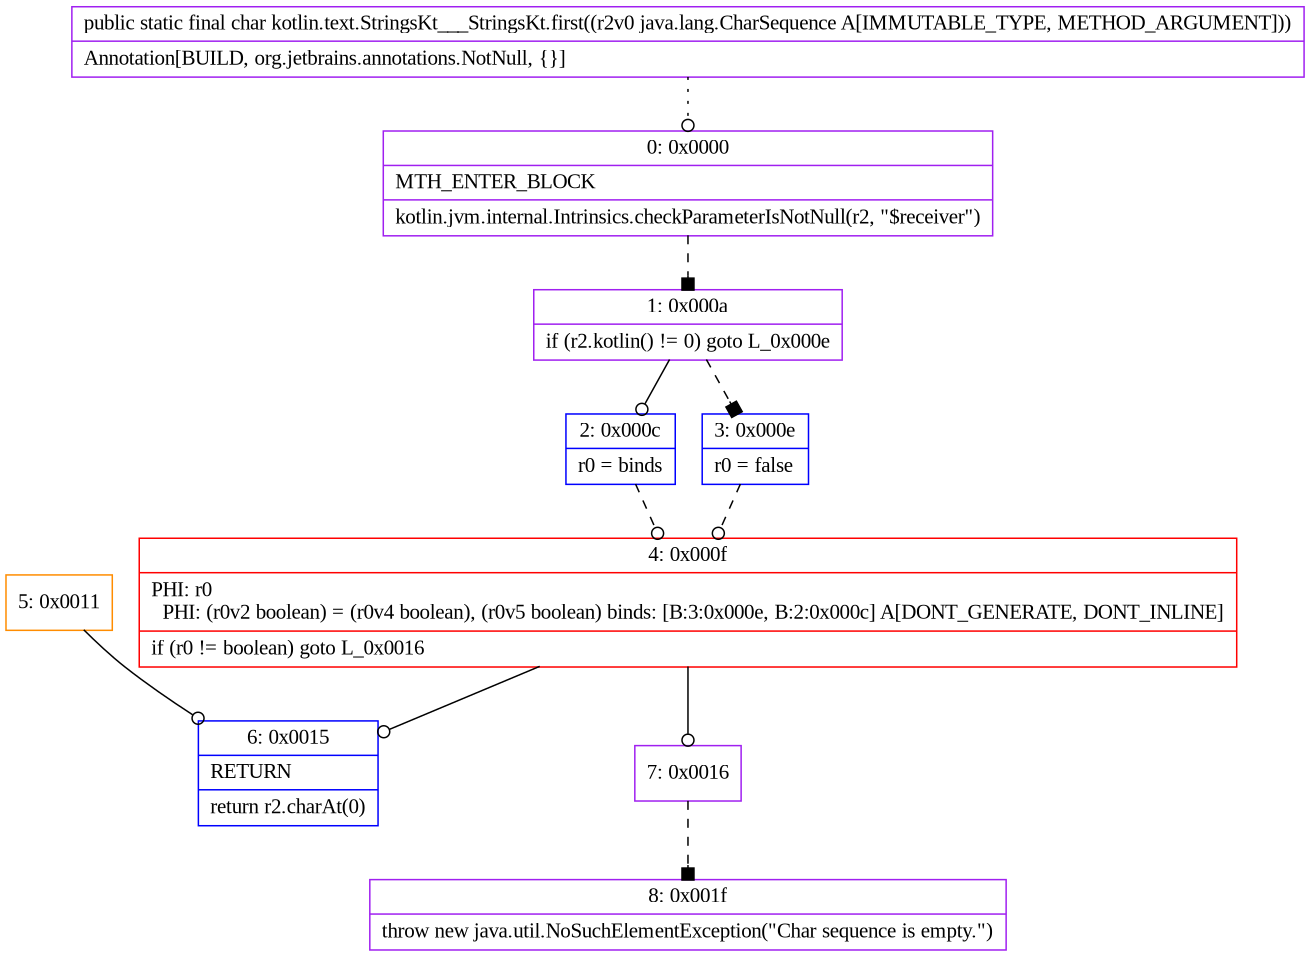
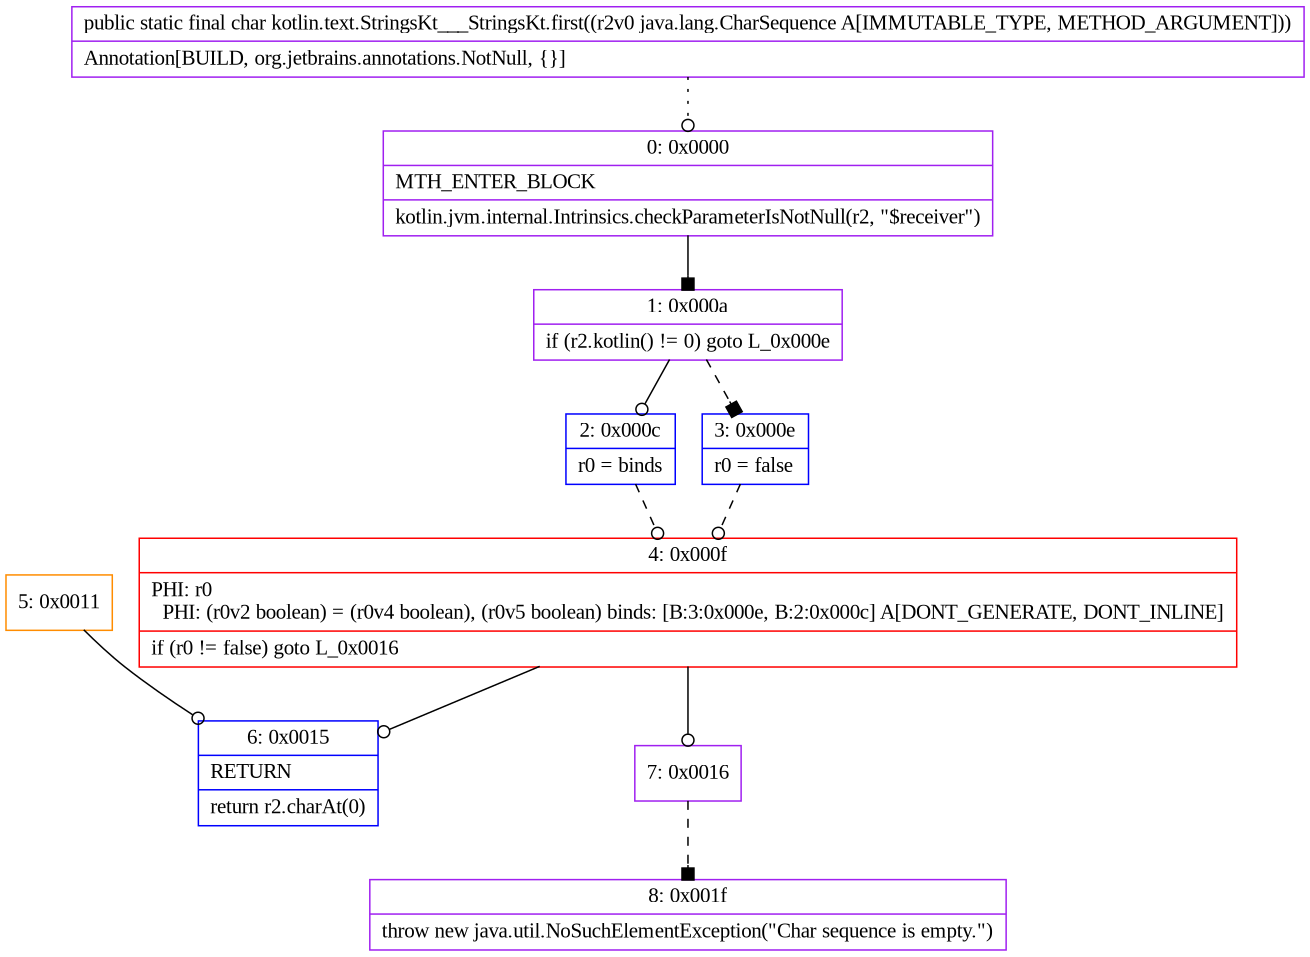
(688, 255) -> (688, 255)
(288, 648) -> (275, 648)
